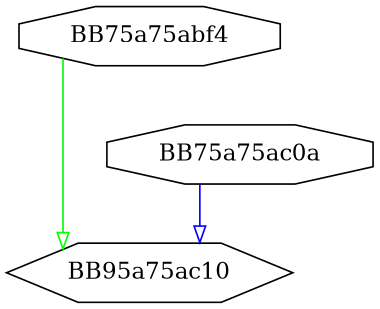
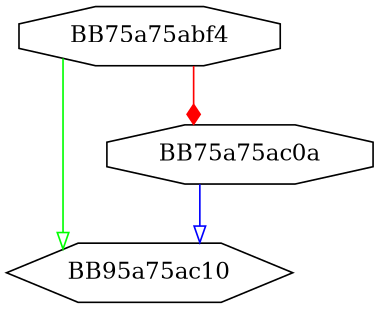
none -> (194, 85)
